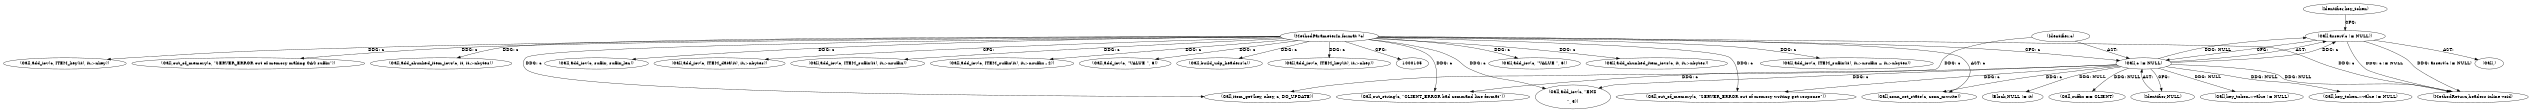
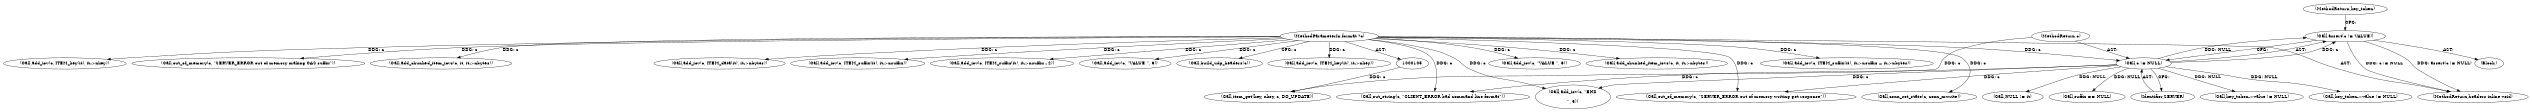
(2345, 9) -> (2345, 9)
(2061, 36) -> (2061, 36)
(2345, 36) -> (2345, 36)
(989, 50) -> (989, 50)
(1289, 50) -> (1289, 50)
(1382, 50) -> (1382, 50)
(2033, 50) -> (2033, 50)
(558, 53) -> (1348, 80)
(596, 63) -> none
(1978, 63) -> (1978, 63)
(2347, 63) -> (2347, 63)
(2489, 63) -> (2489, 63)
(2032, 77) -> none
(2309, 83) -> none
(2013, 97) -> (2013, 97)
(2087, 97) -> (2087, 97)
(2163, 97) -> (2163, 97)
